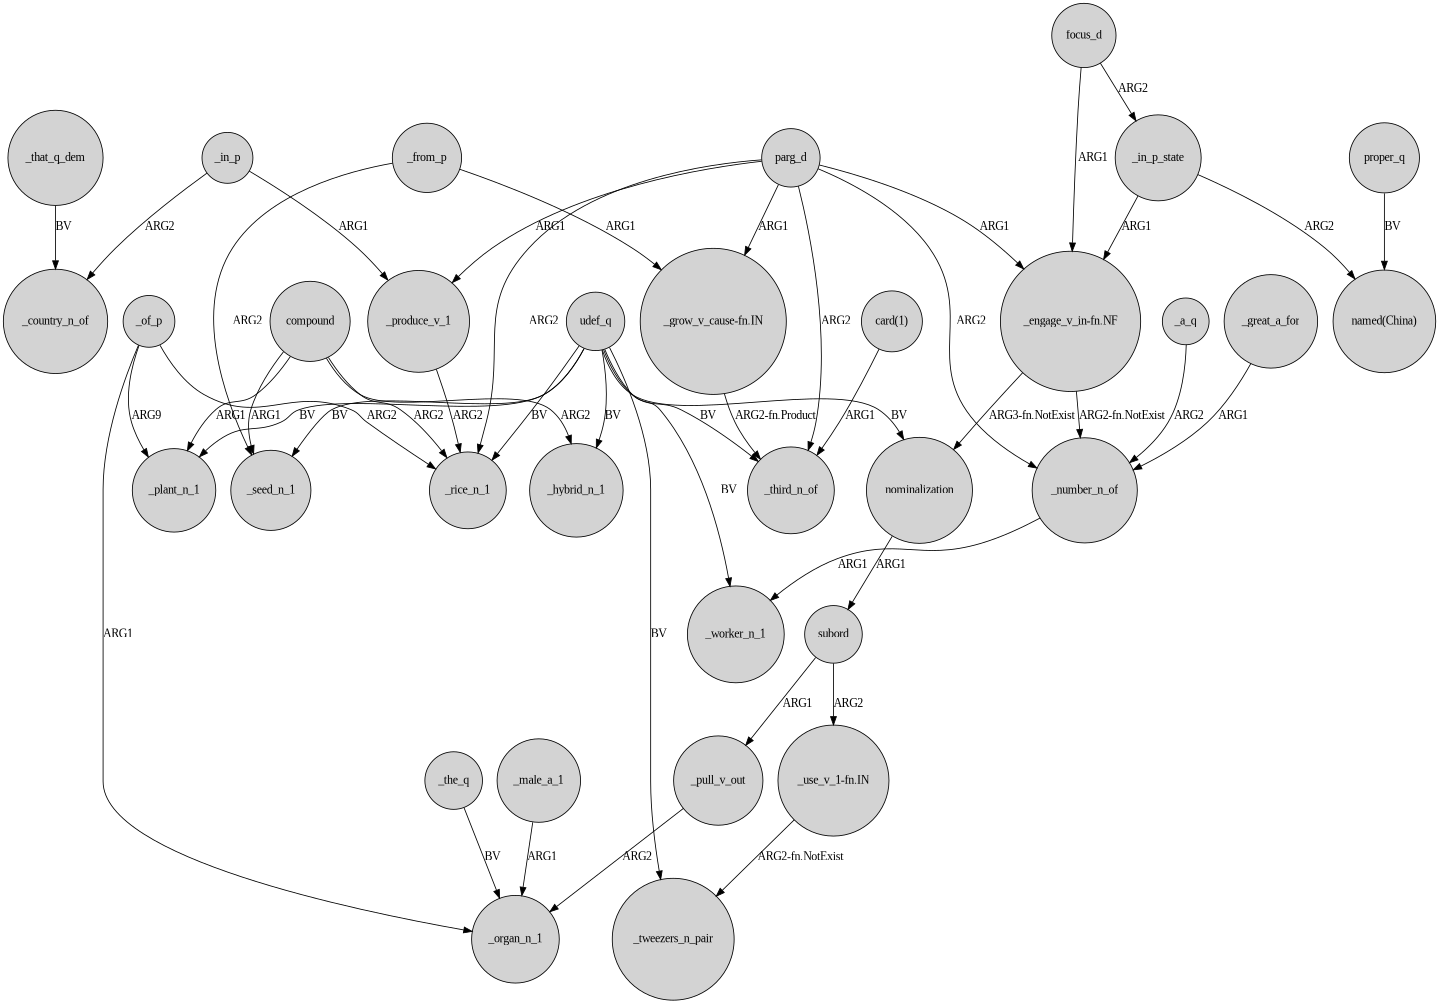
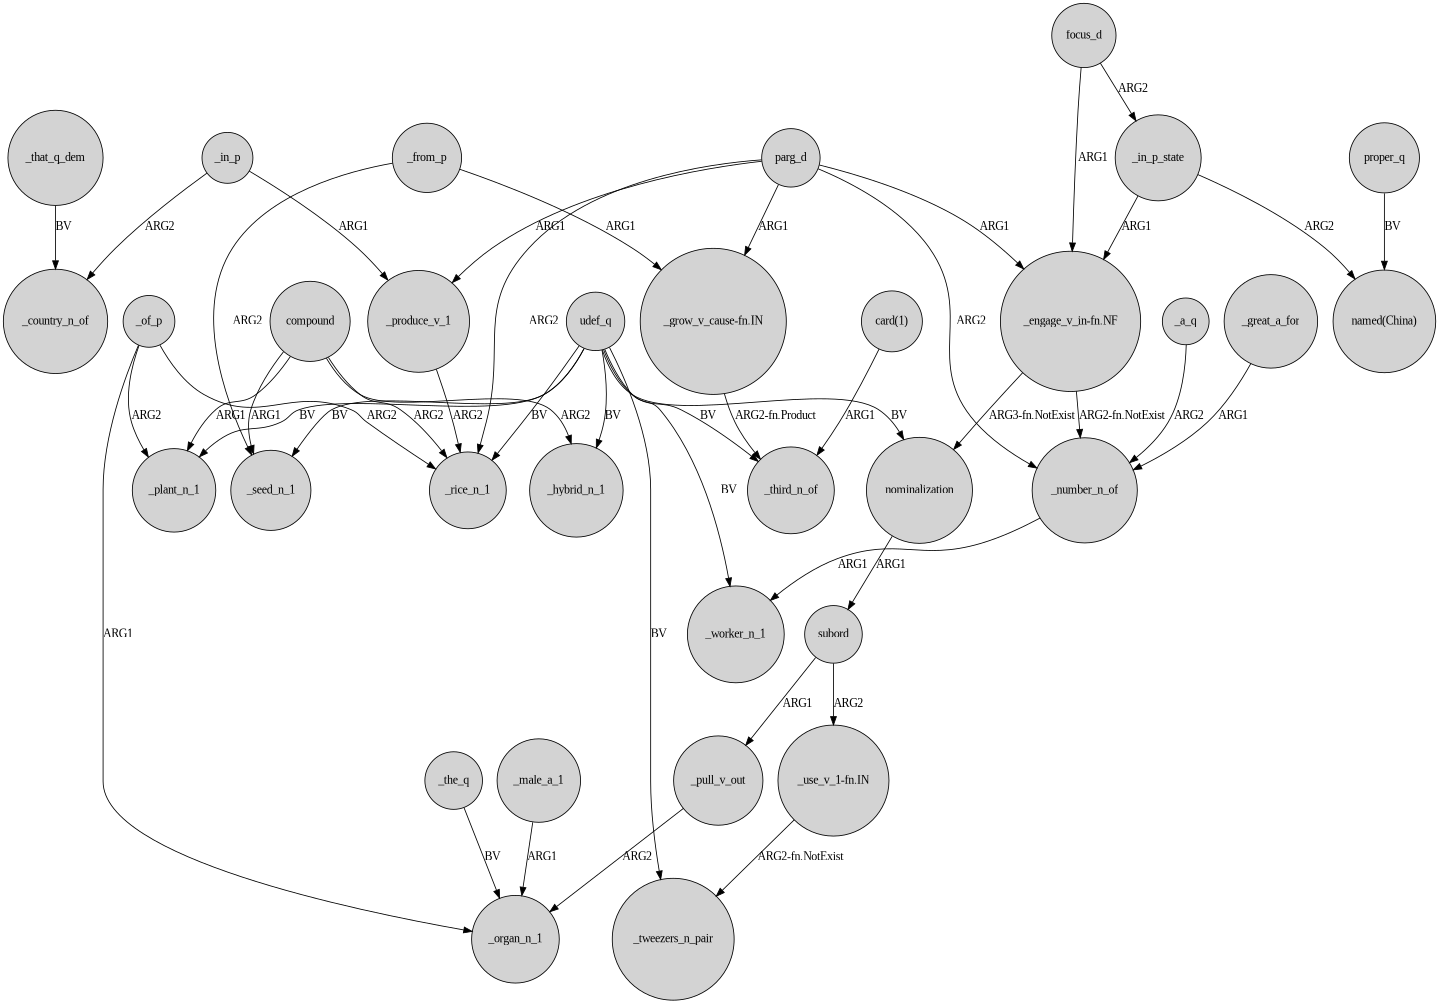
(820, 314) -> none
(146, 416) -> (146, 416)
